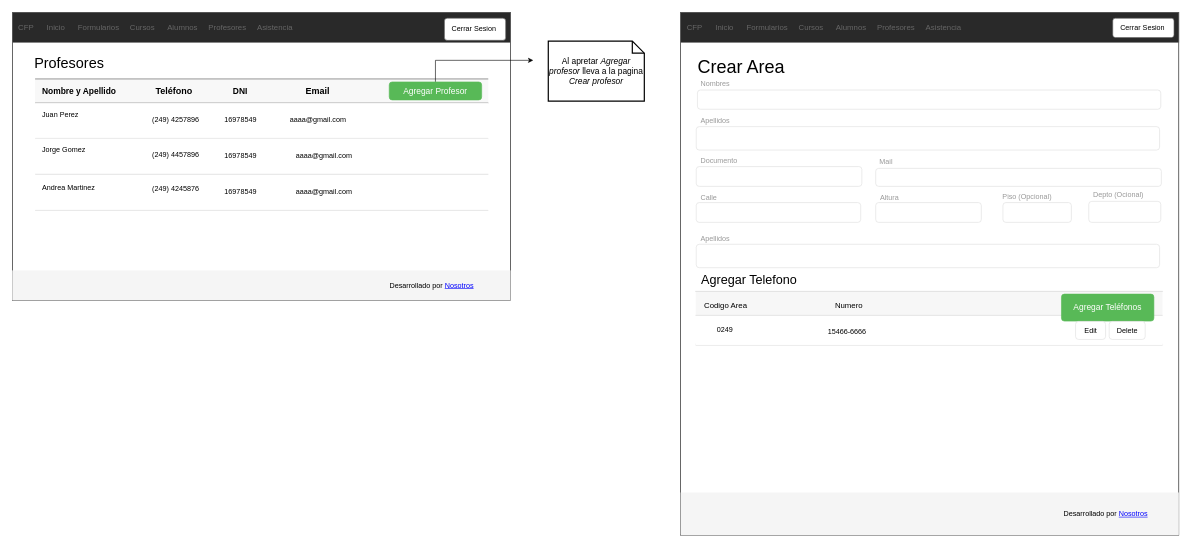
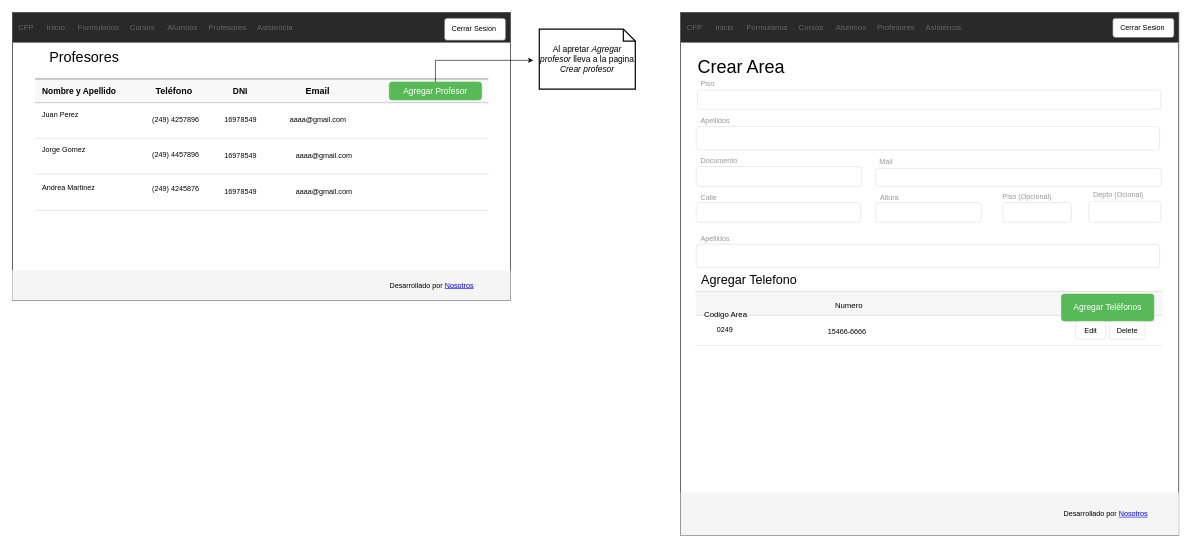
(69, 64) -> (84, 58)
(596, 71) -> (587, 59)
(715, 84) -> (708, 84)
(725, 305) -> (725, 314)
